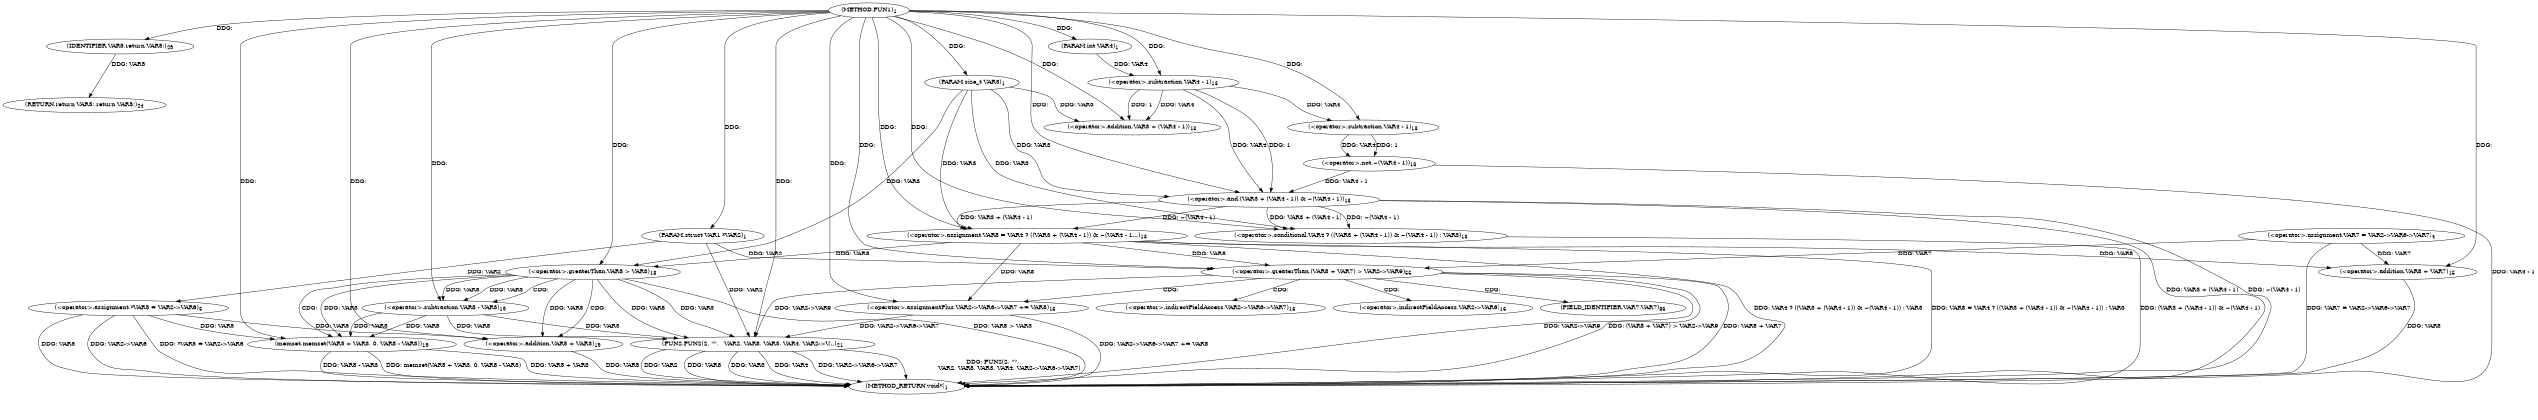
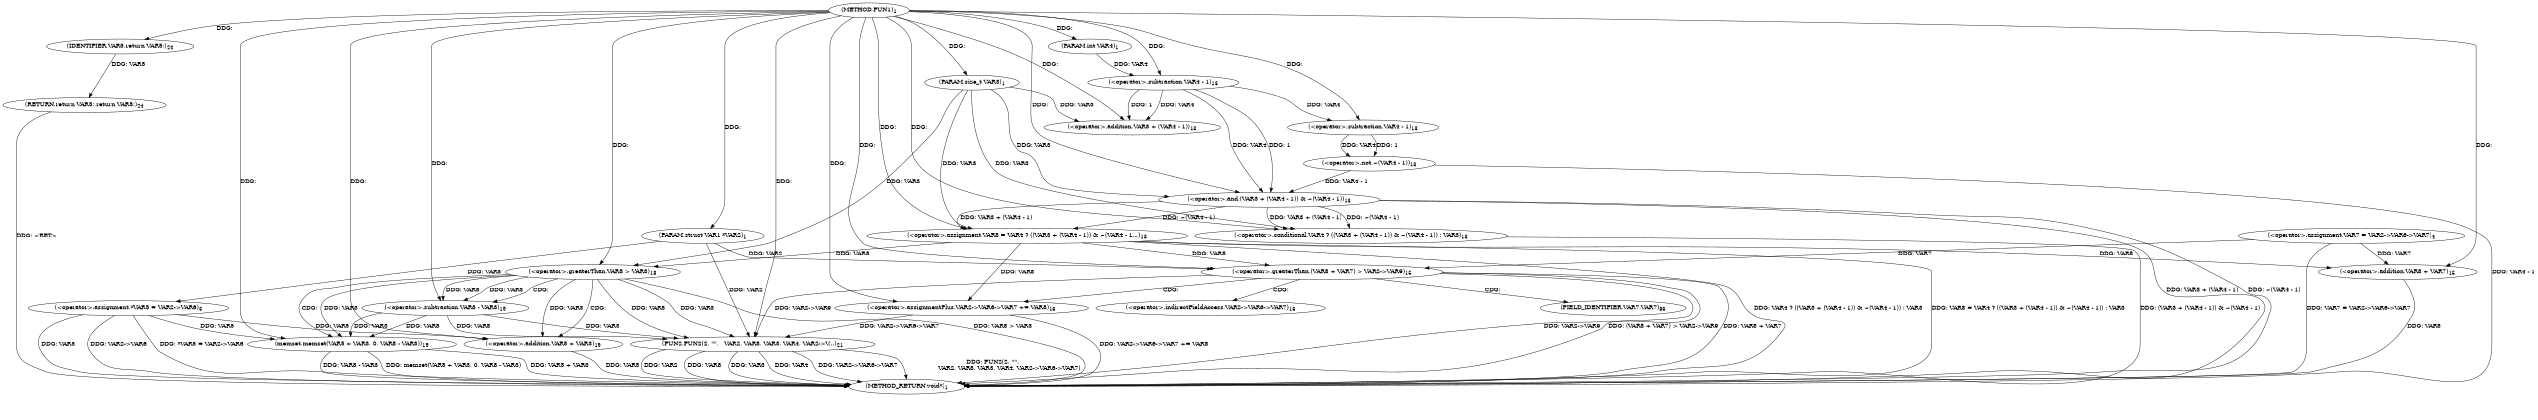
(170, 46) -> (170, 46)
(1408, 271) -> (1408, 271)
(484, 272) -> (484, 272)
(1433, 308) -> none
none -> (298, 383)
